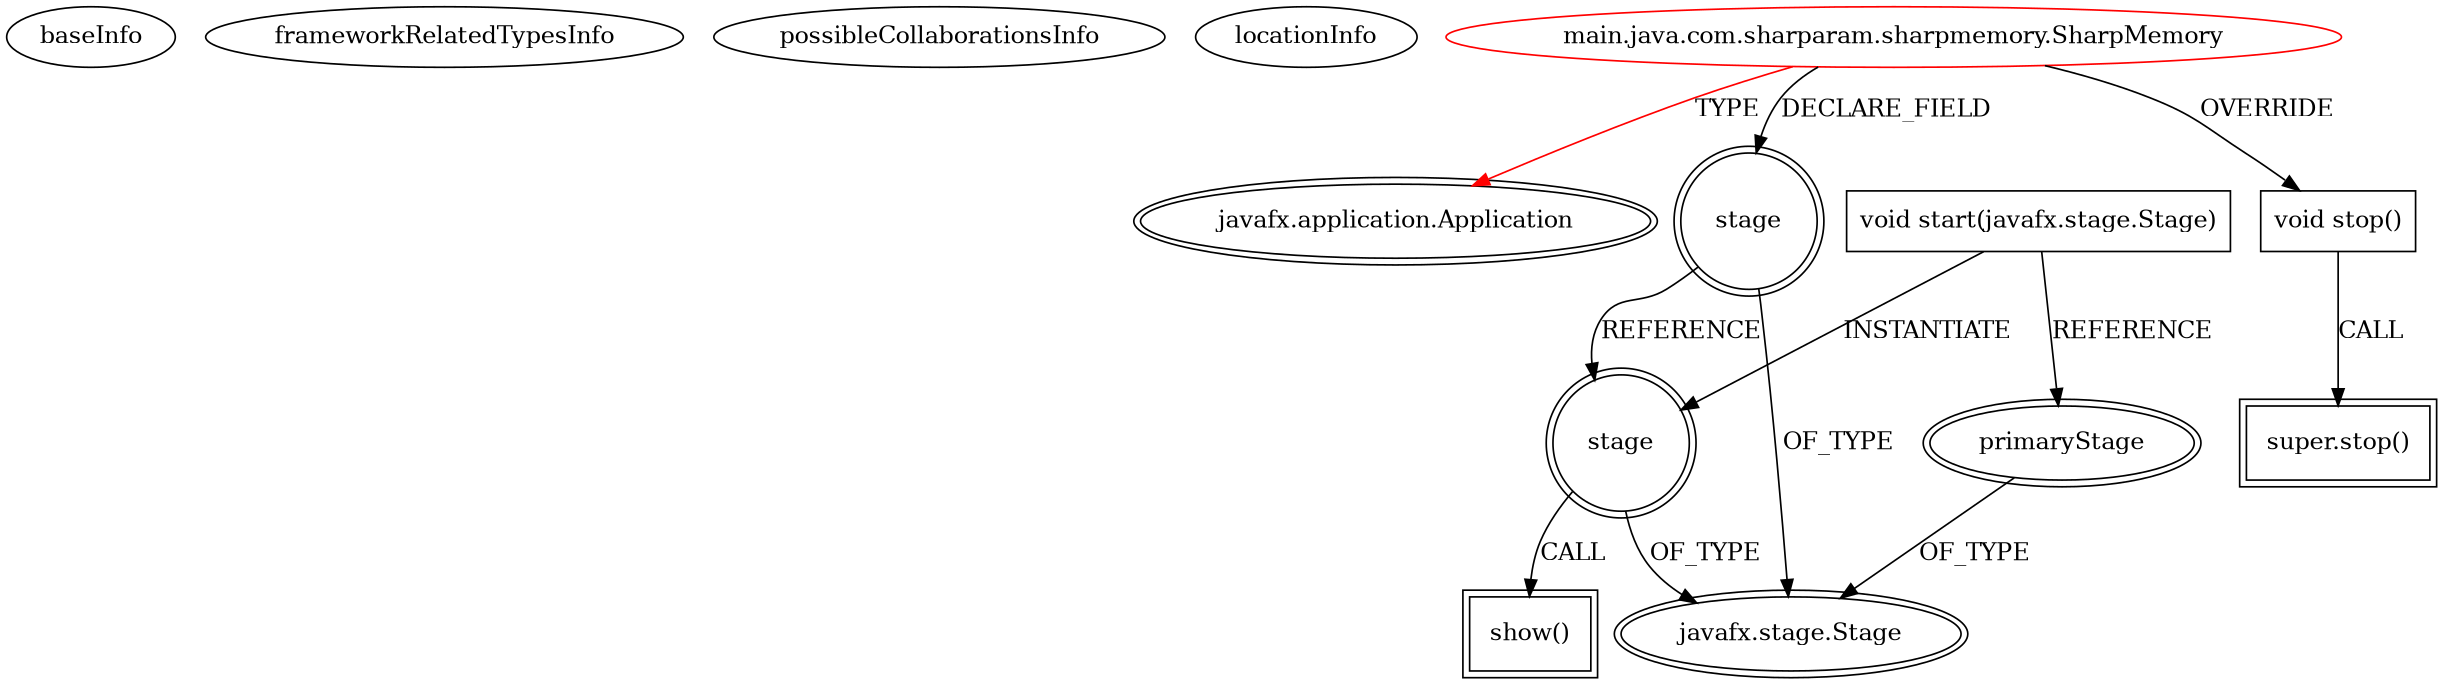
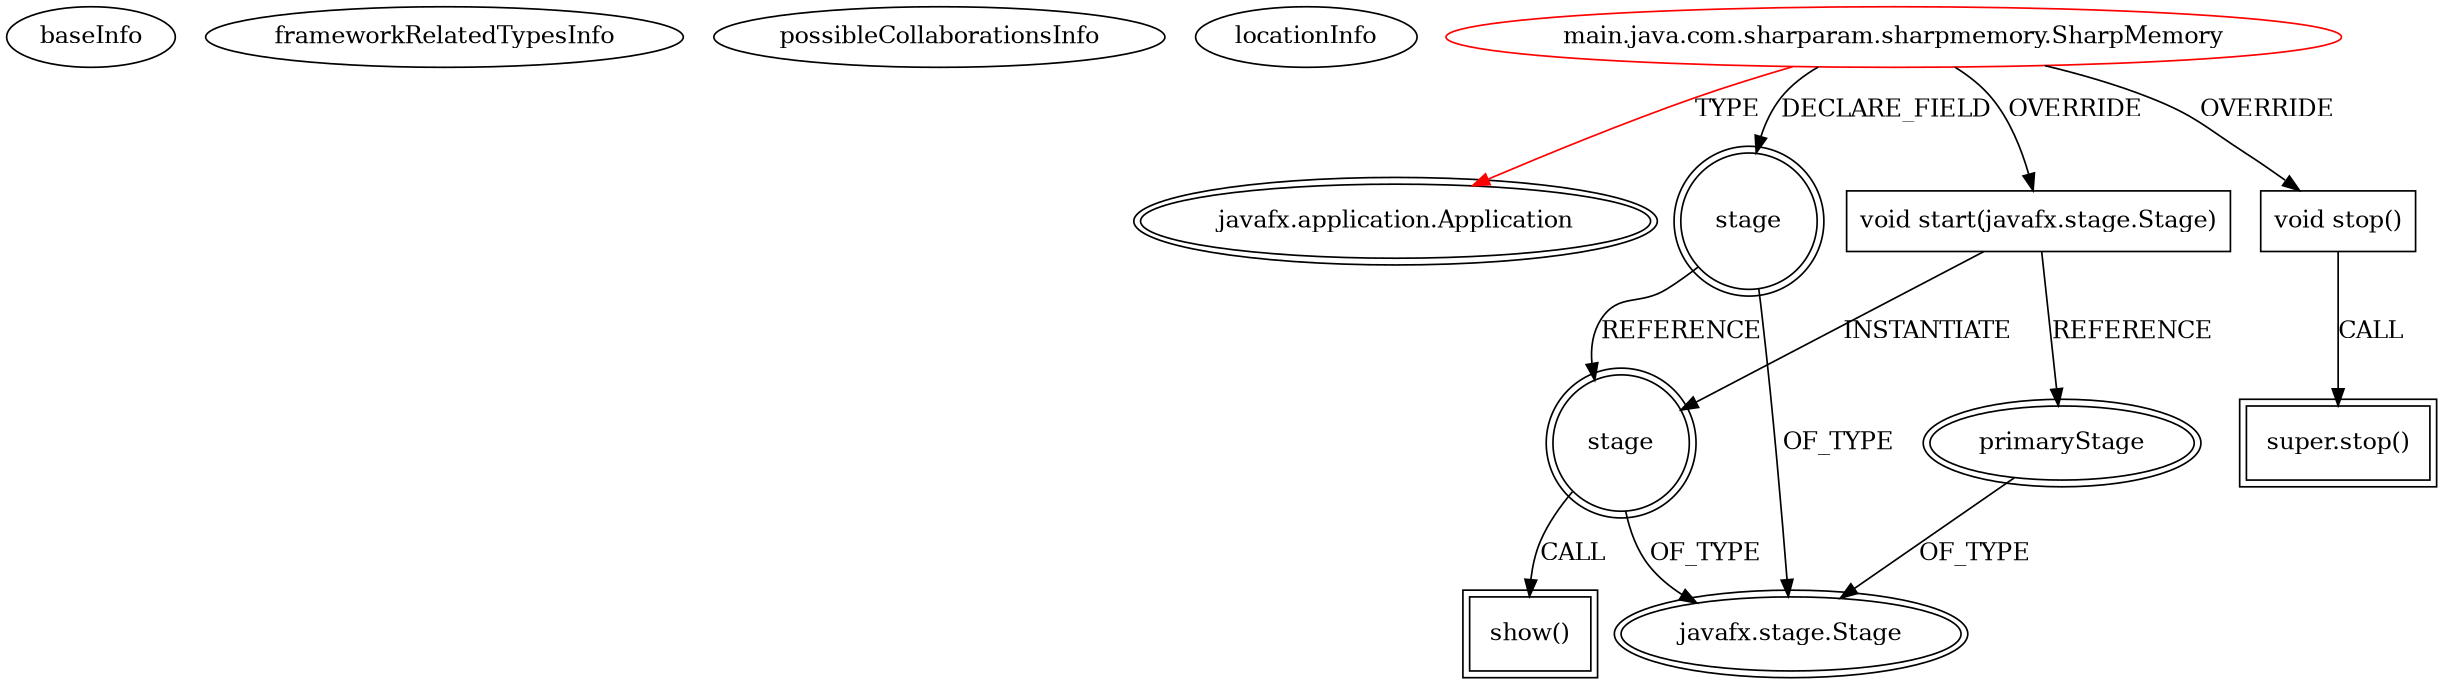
none -> (2002, 113)
